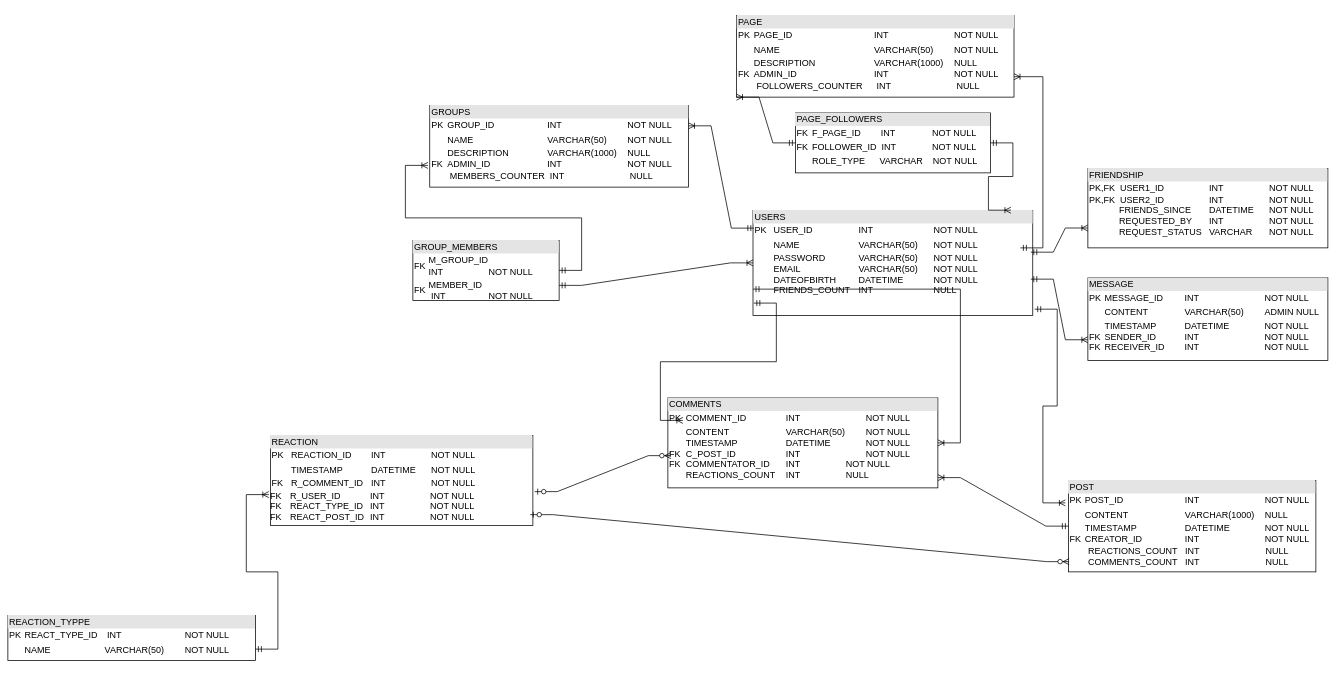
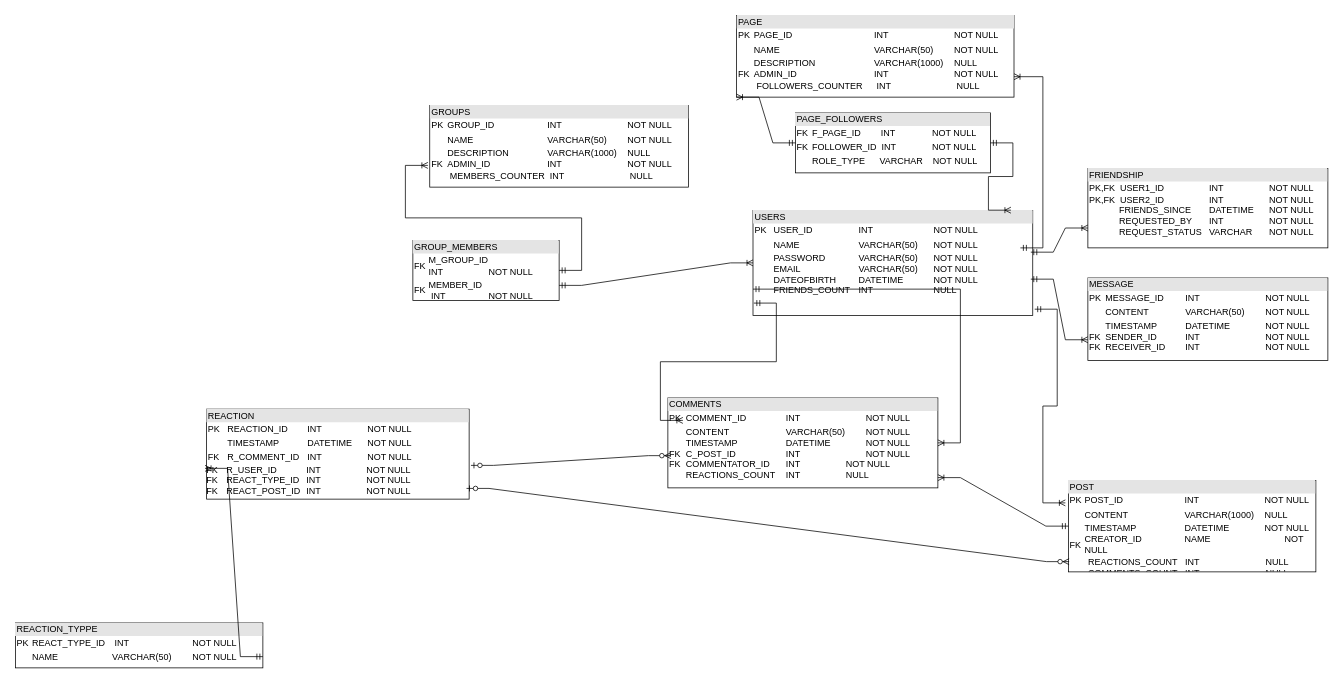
(719, 167) -> none
(1167, 316) -> (1165, 316)
(402, 480) -> (338, 454)
(1156, 518) -> (1156, 518)
(132, 638) -> (139, 645)
